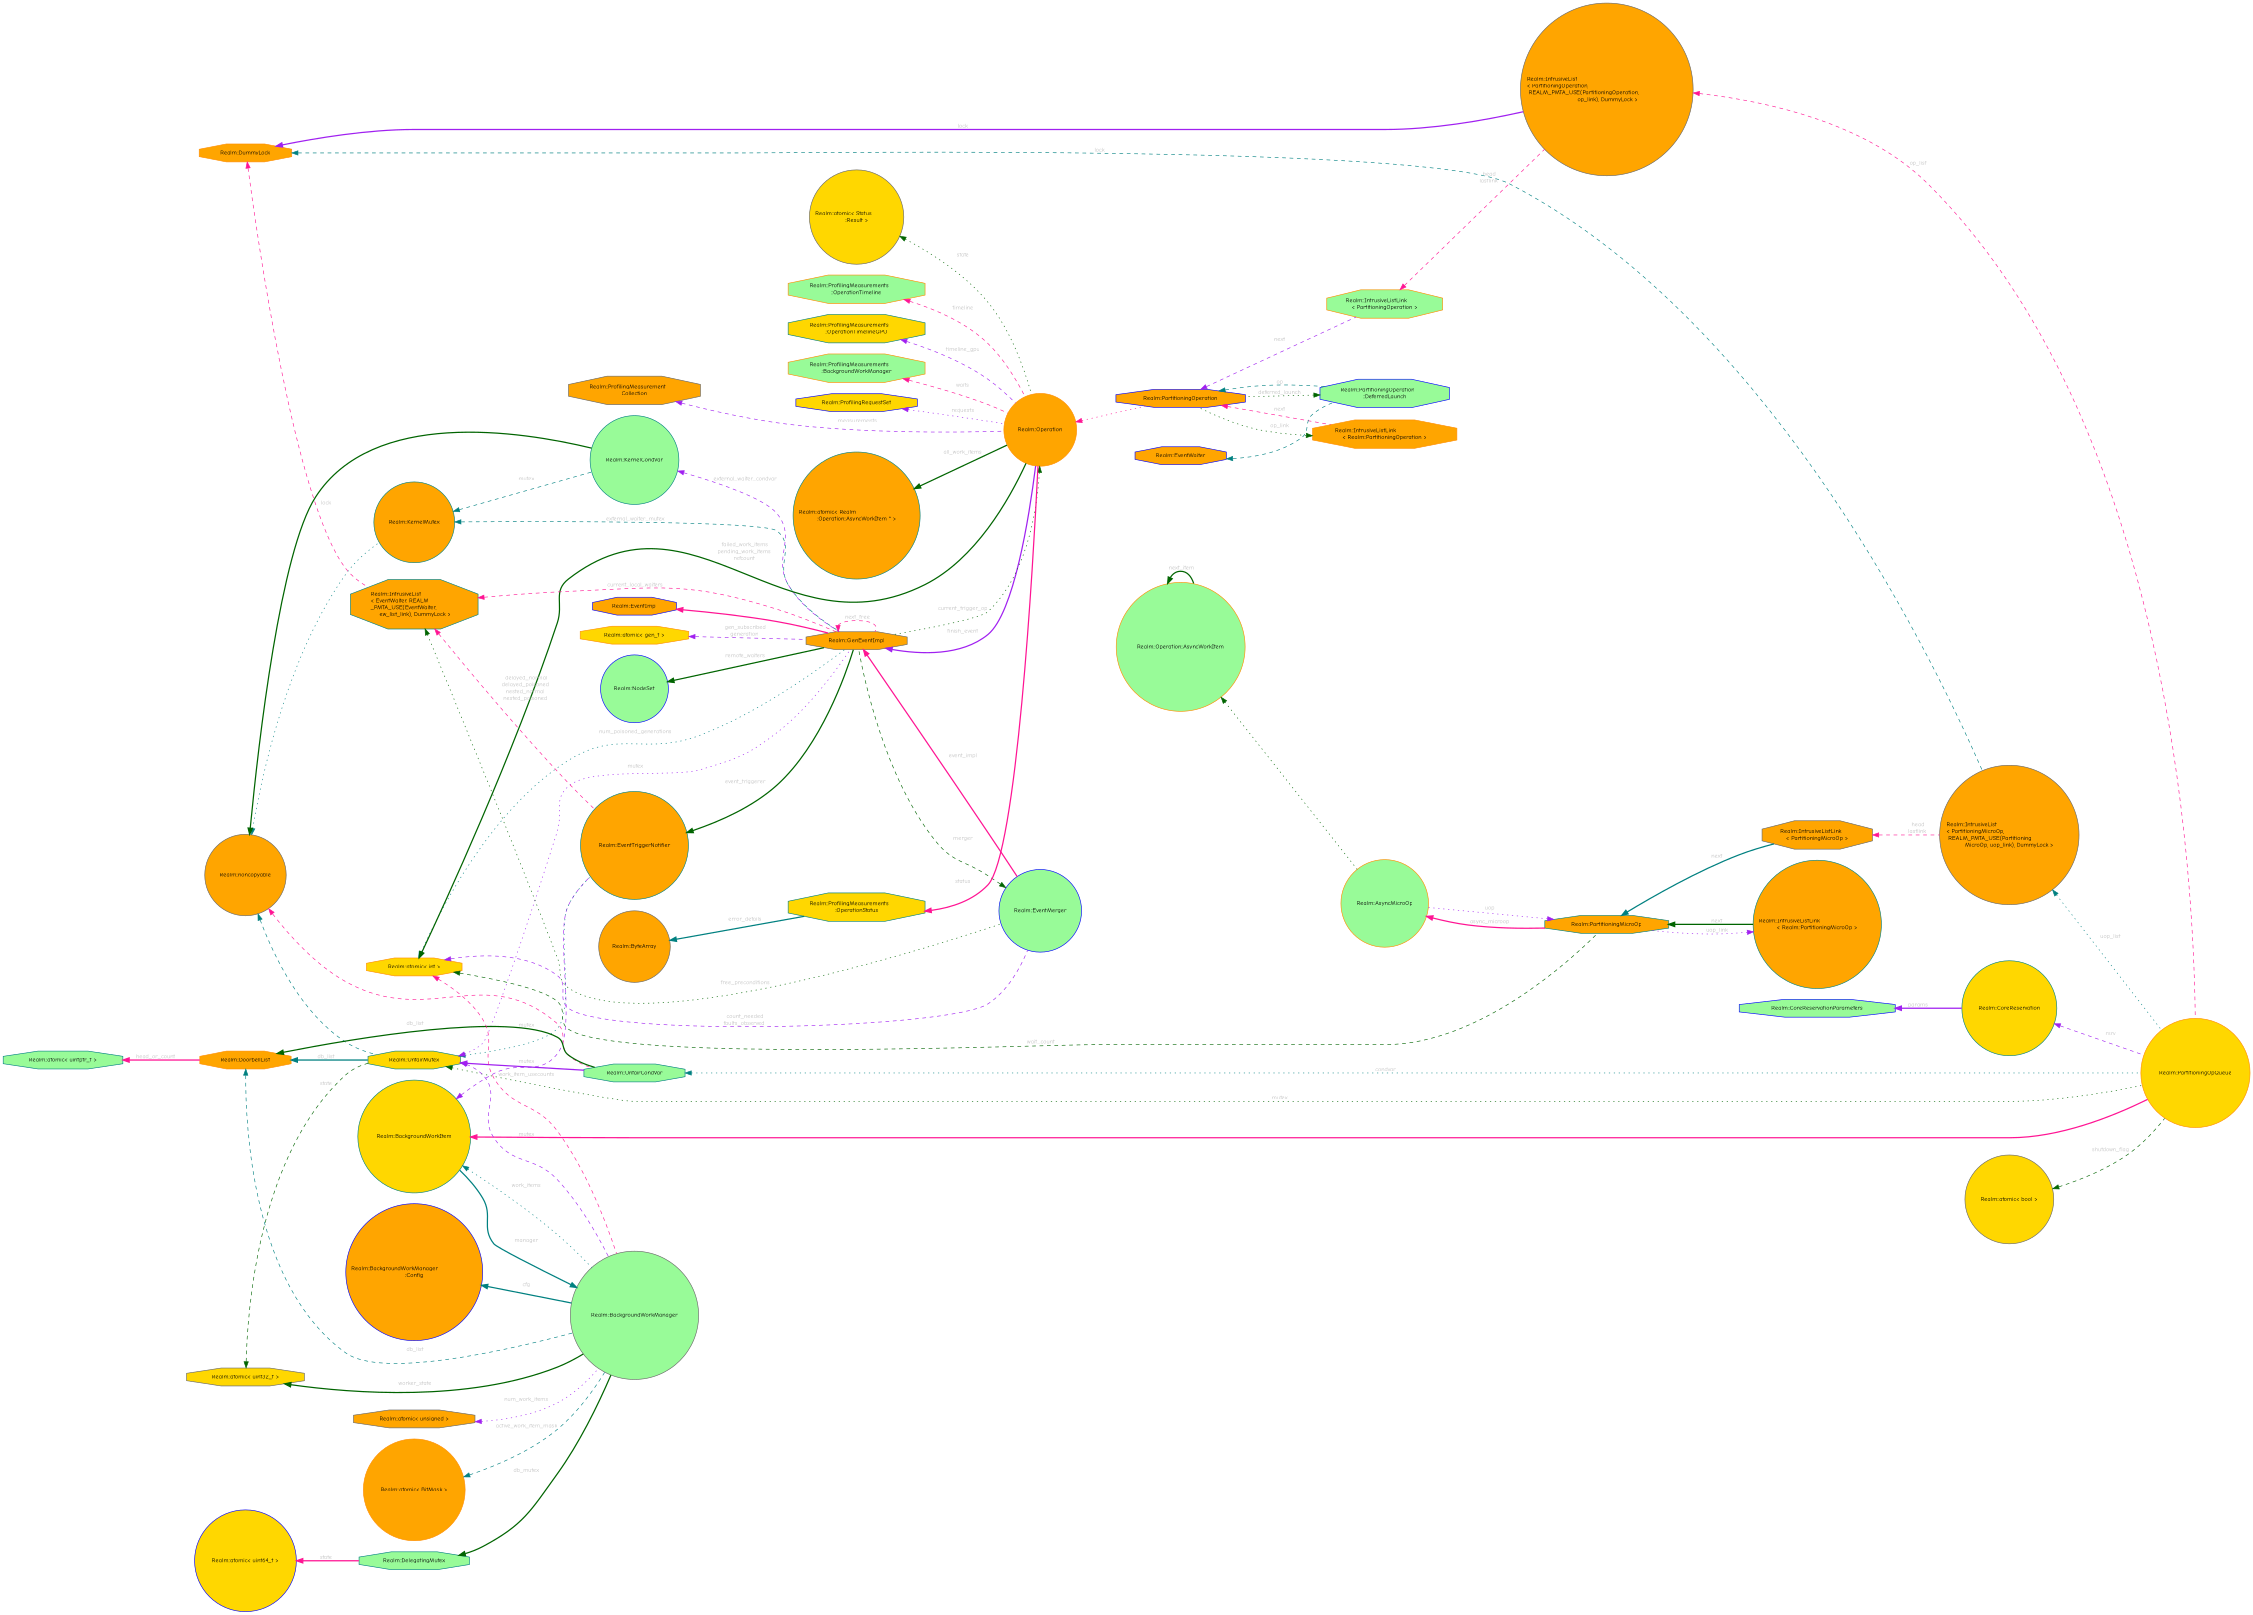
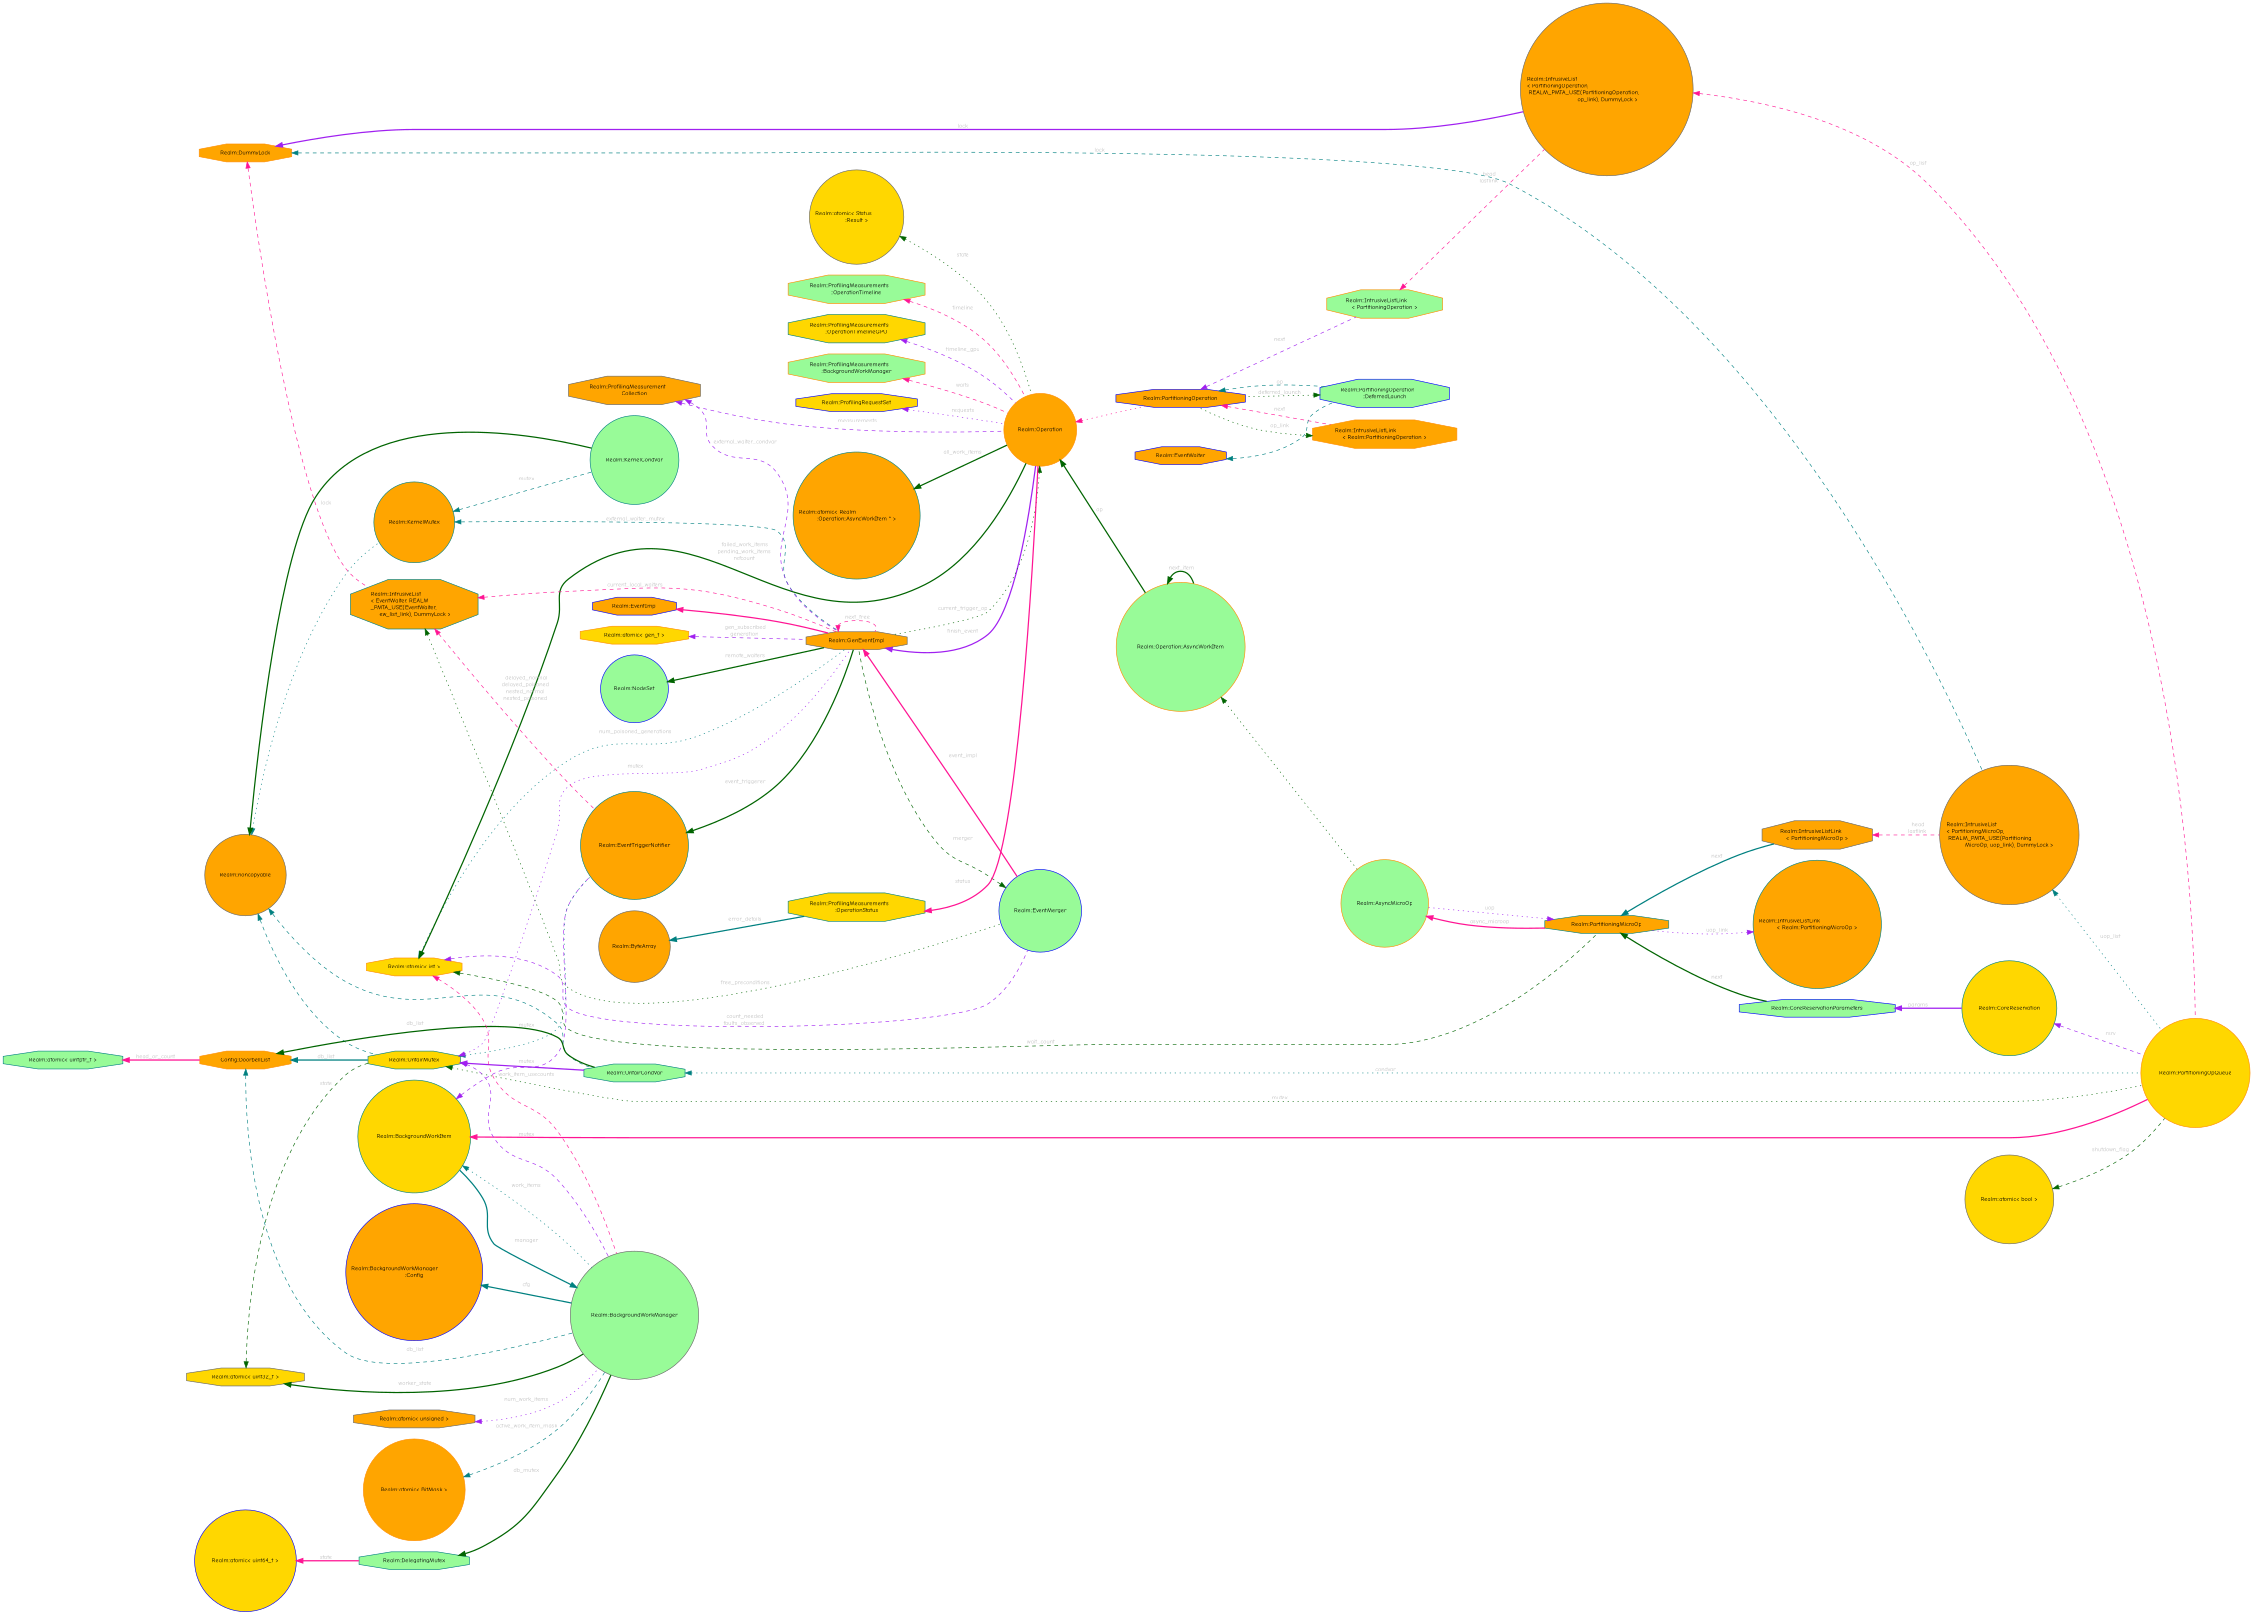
none -> (1105, 529)
(785, 532) -> (788, 501)
(1714, 924) -> (1694, 975)
(434, 999) -> (434, 999)
(245, 1060) -> (245, 1060)
